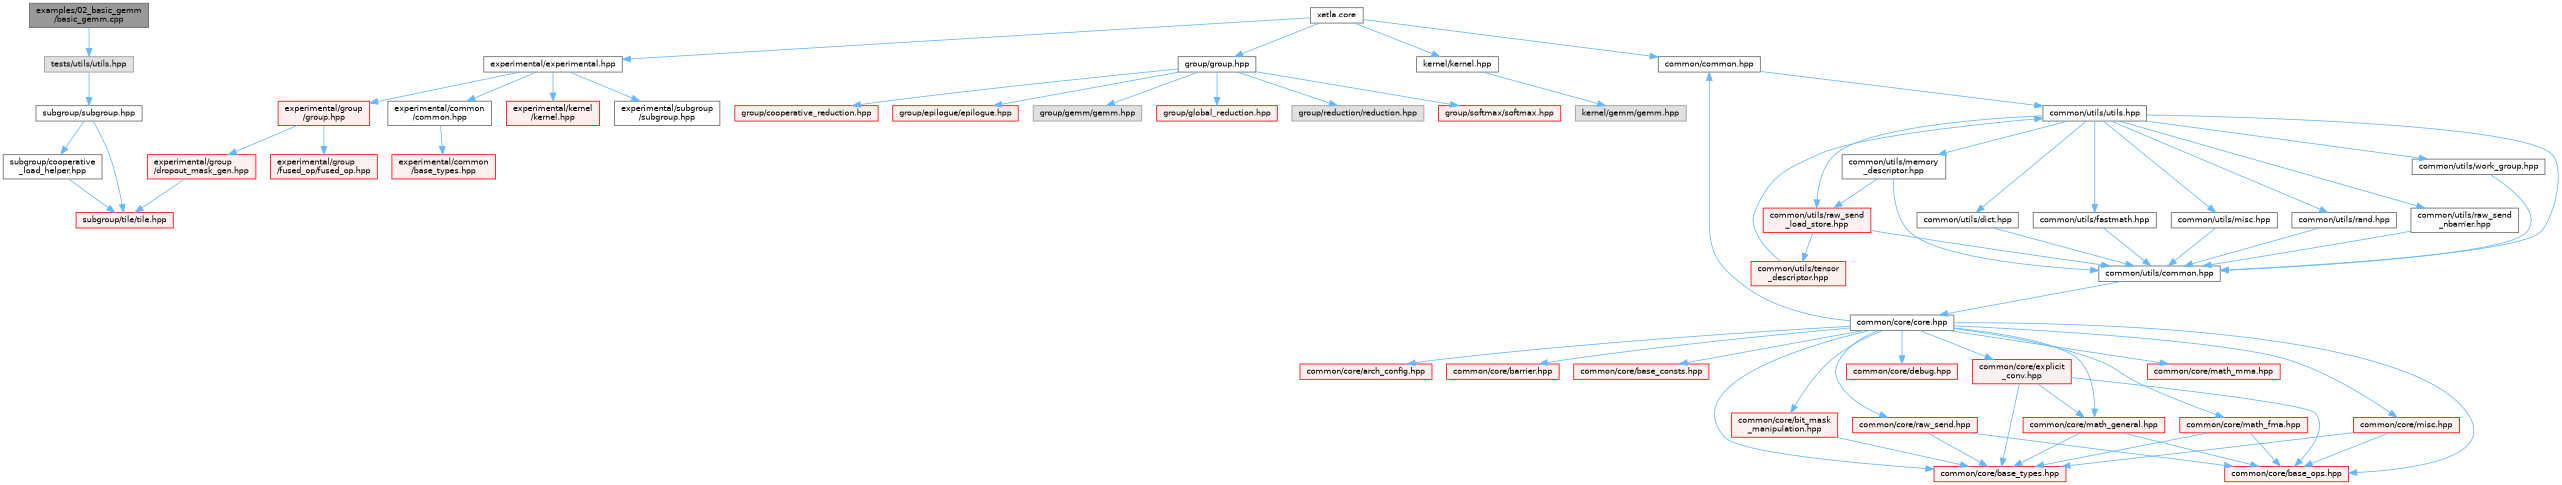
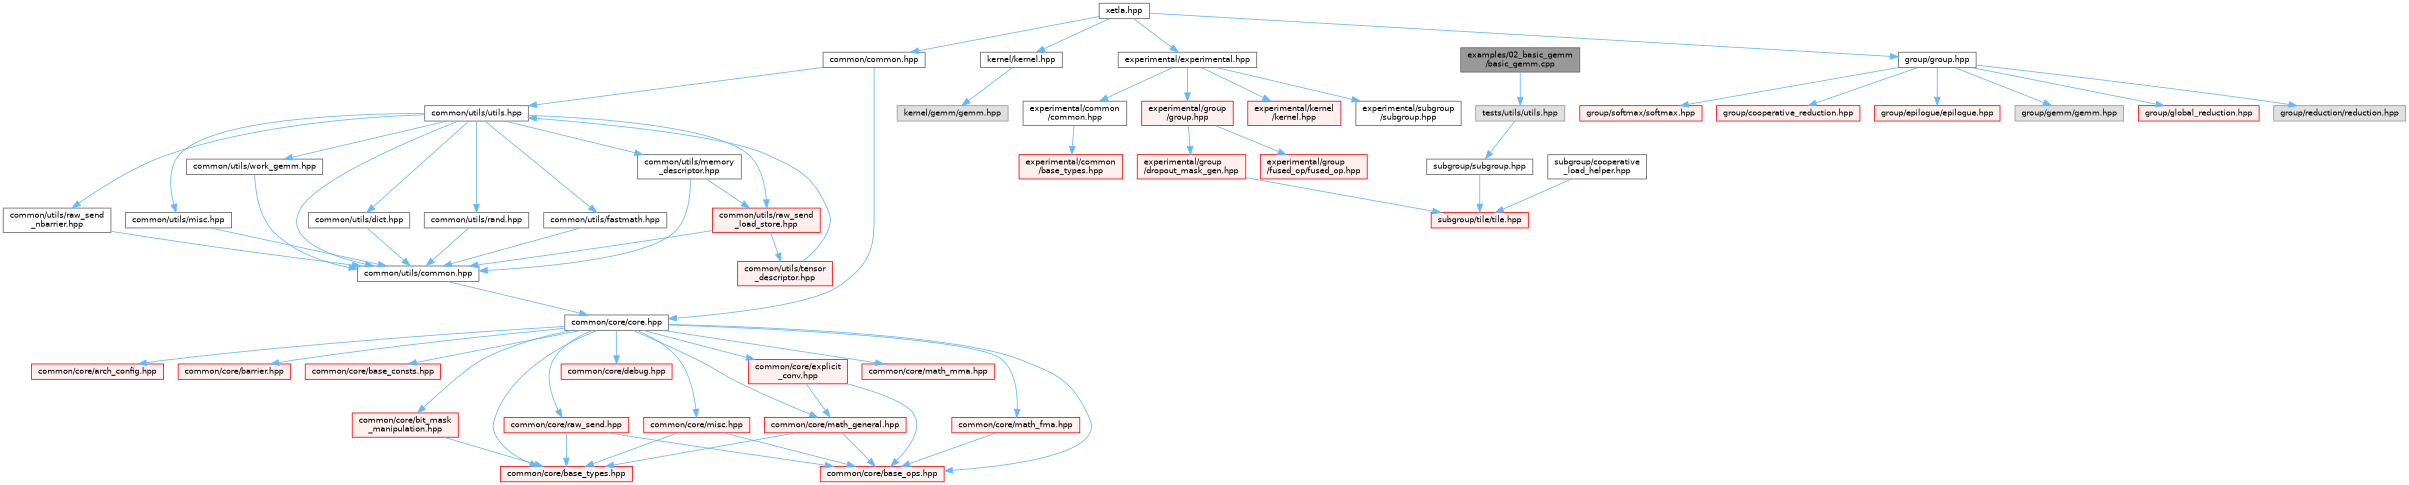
(1337, 15) -> (1124, 11)
(75, 134) -> none
(2479, 167) -> (255, 167)
(1712, 246) -> (863, 264)
(2011, 421) -> none
(2130, 448) -> none
